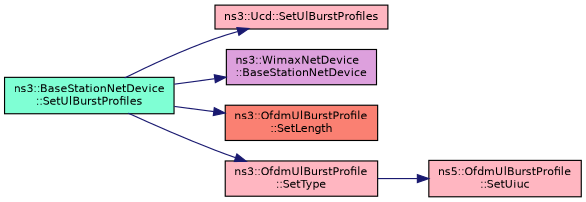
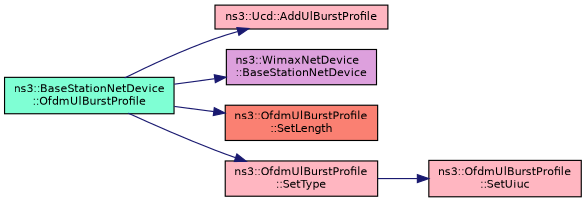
(301, 17) -> (301, 17)
(89, 96) -> (89, 96)
(505, 179) -> (505, 179)
